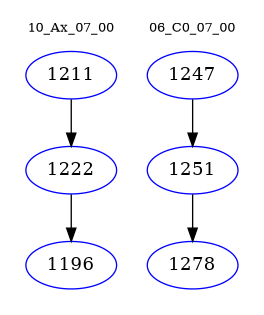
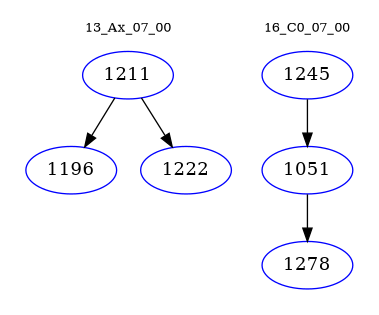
(71, 28) -> (129, 28)
(193, 28) -> (307, 28)
(193, 75) -> (307, 75)
(193, 170) -> (307, 170)
(71, 211) -> (103, 117)
